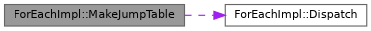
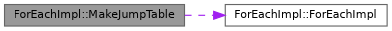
(296, 15) -> (306, 15)
